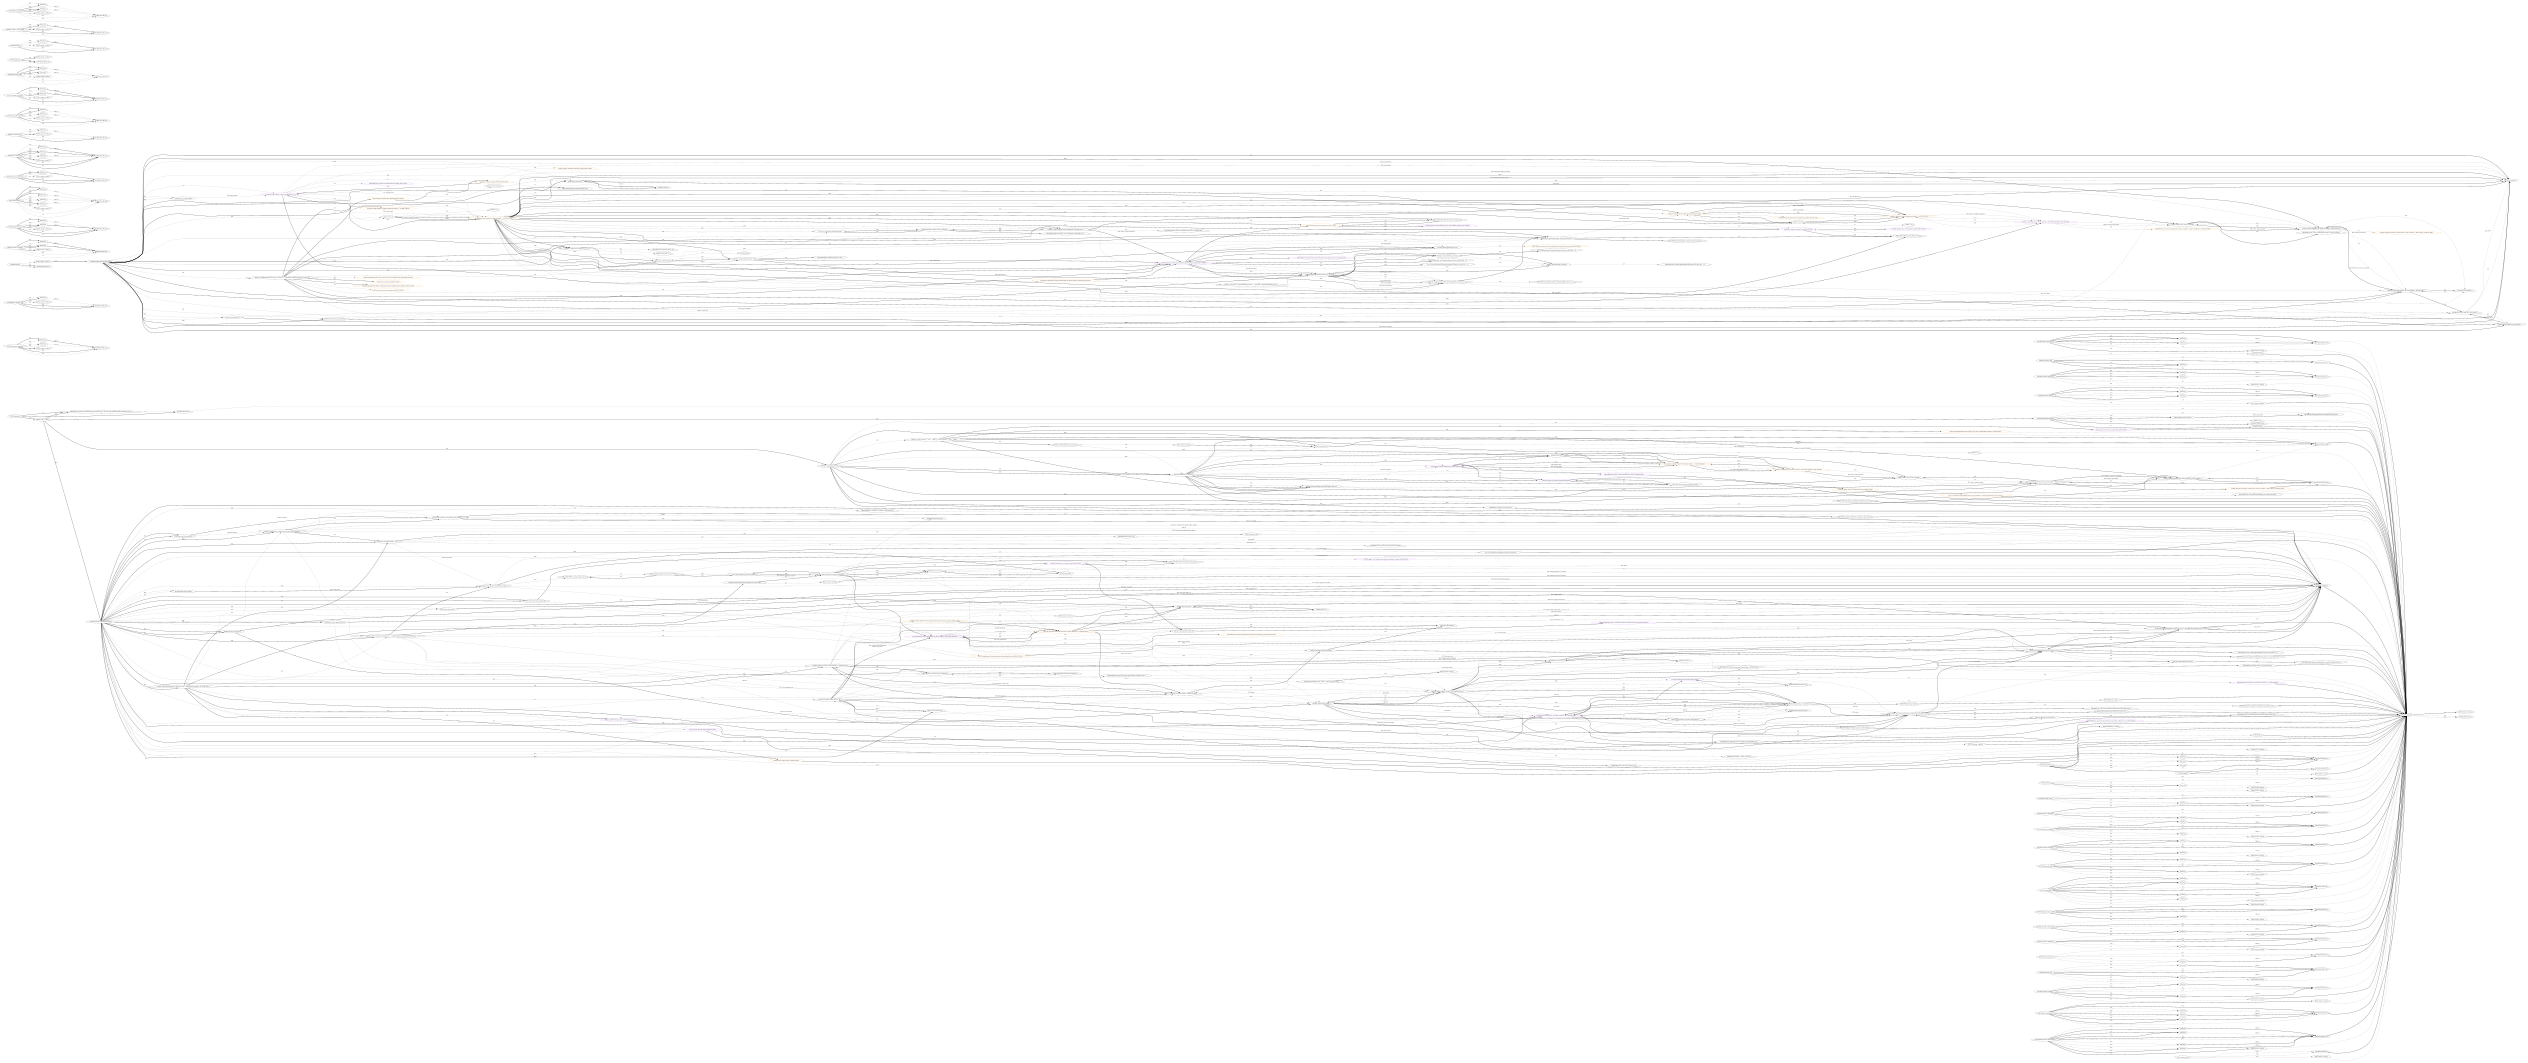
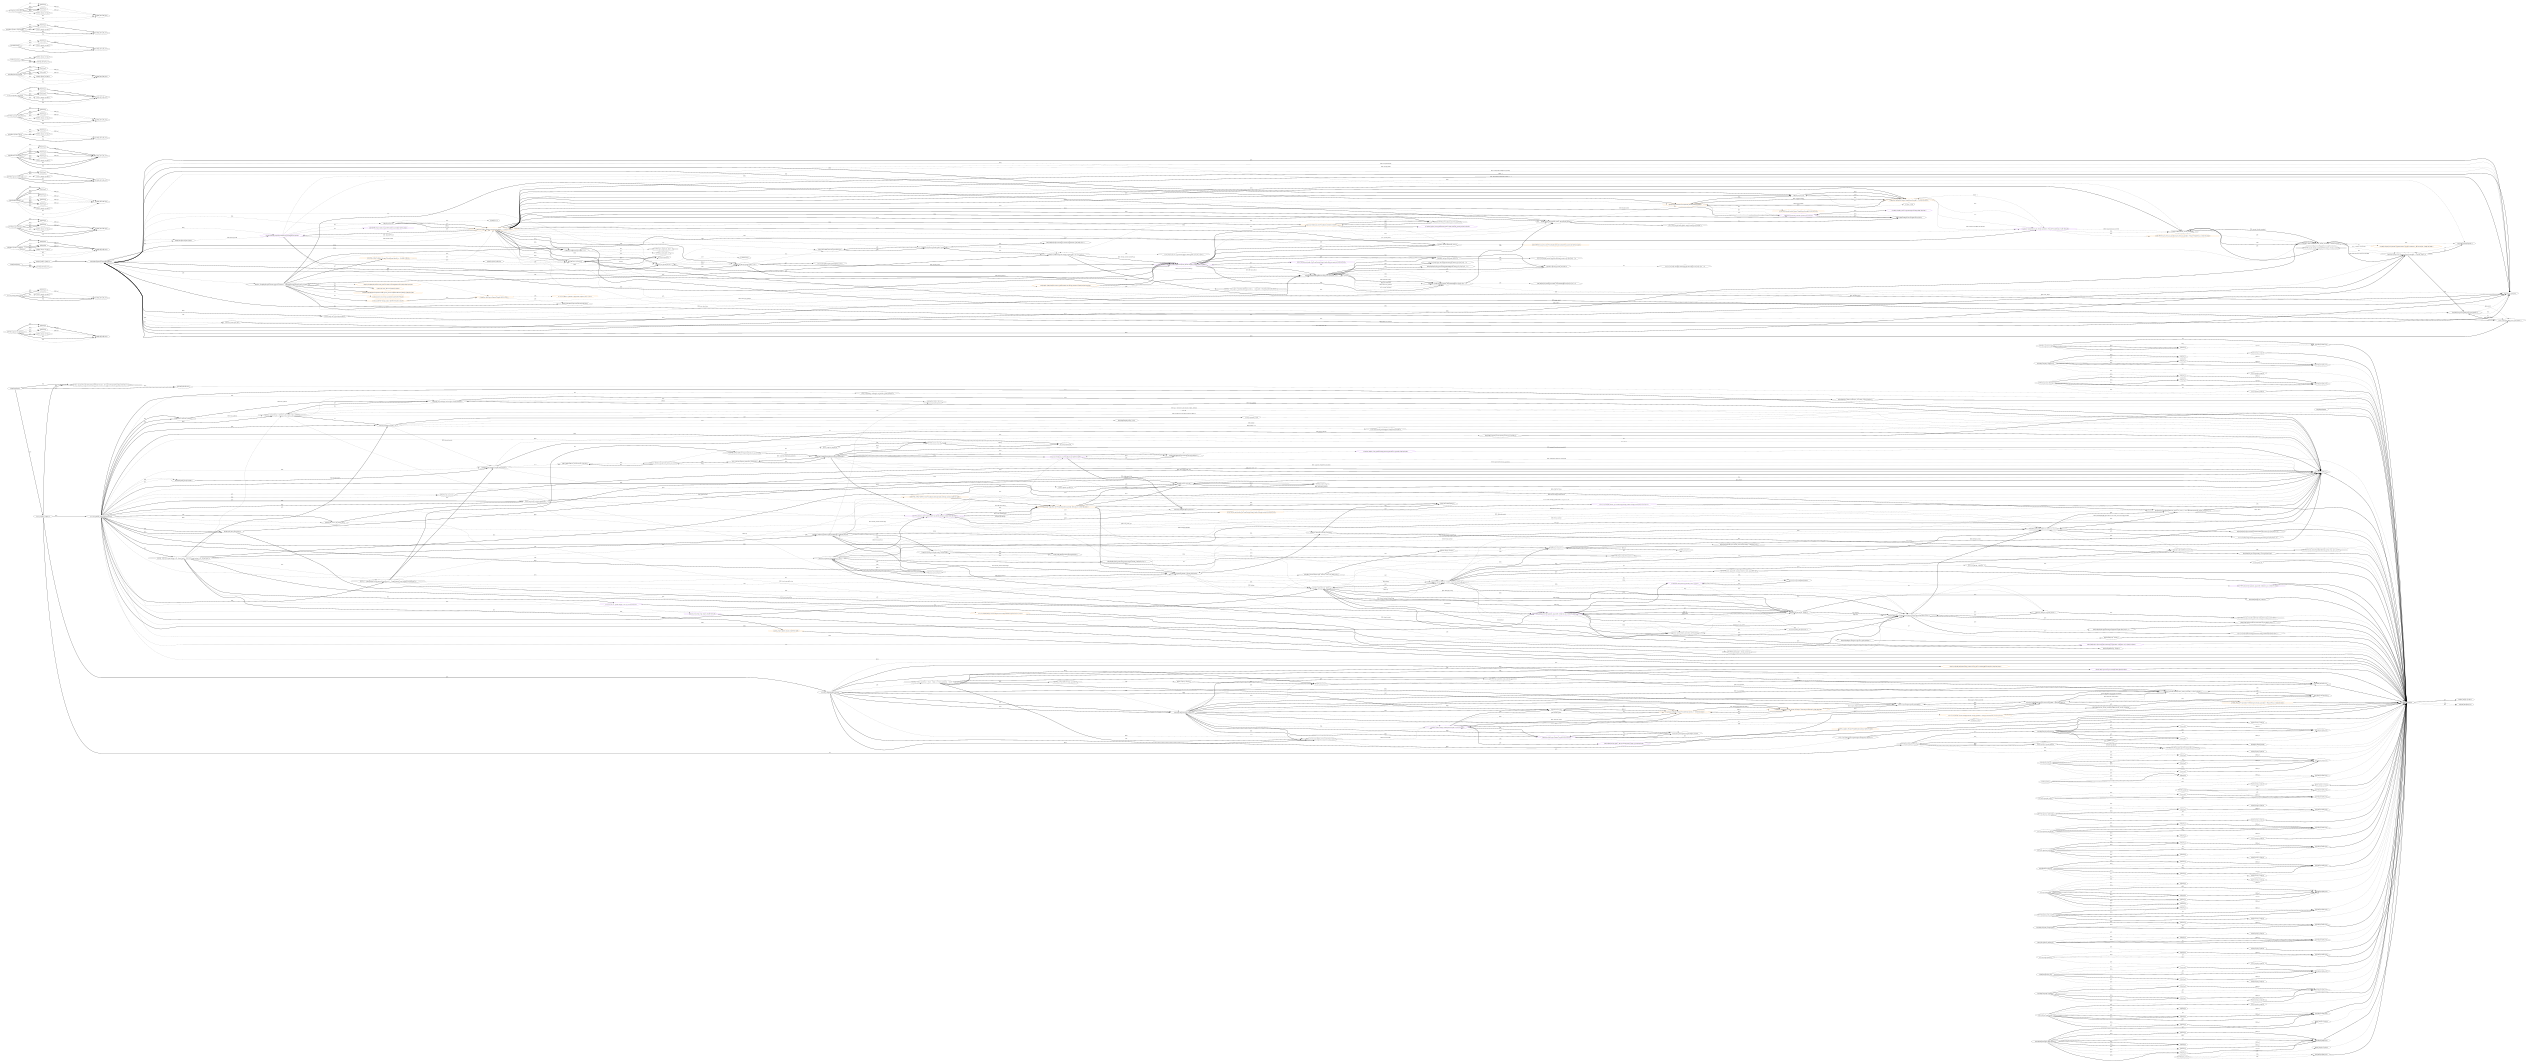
(390, 188) -> none
(2149, 428) -> (1972, 733)
